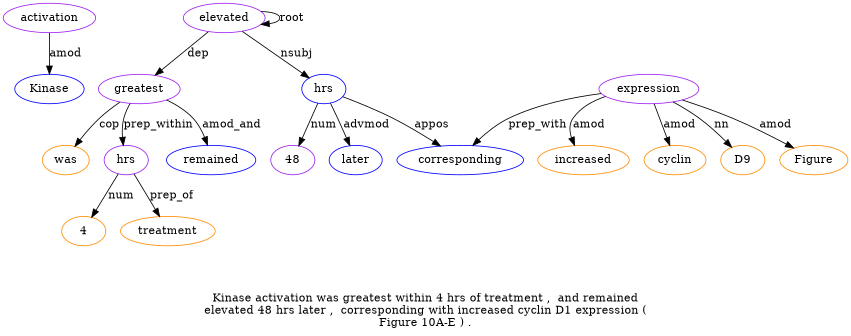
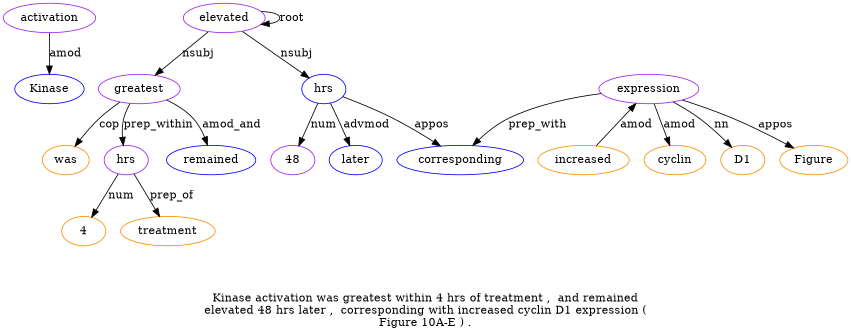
(198, 53) -> (198, 53)
(580, 111) -> (613, 128)
(776, 125) -> (776, 125)
(743, 160) -> (743, 160)
